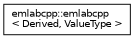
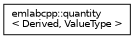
(67, 20) -> (67, 20)
